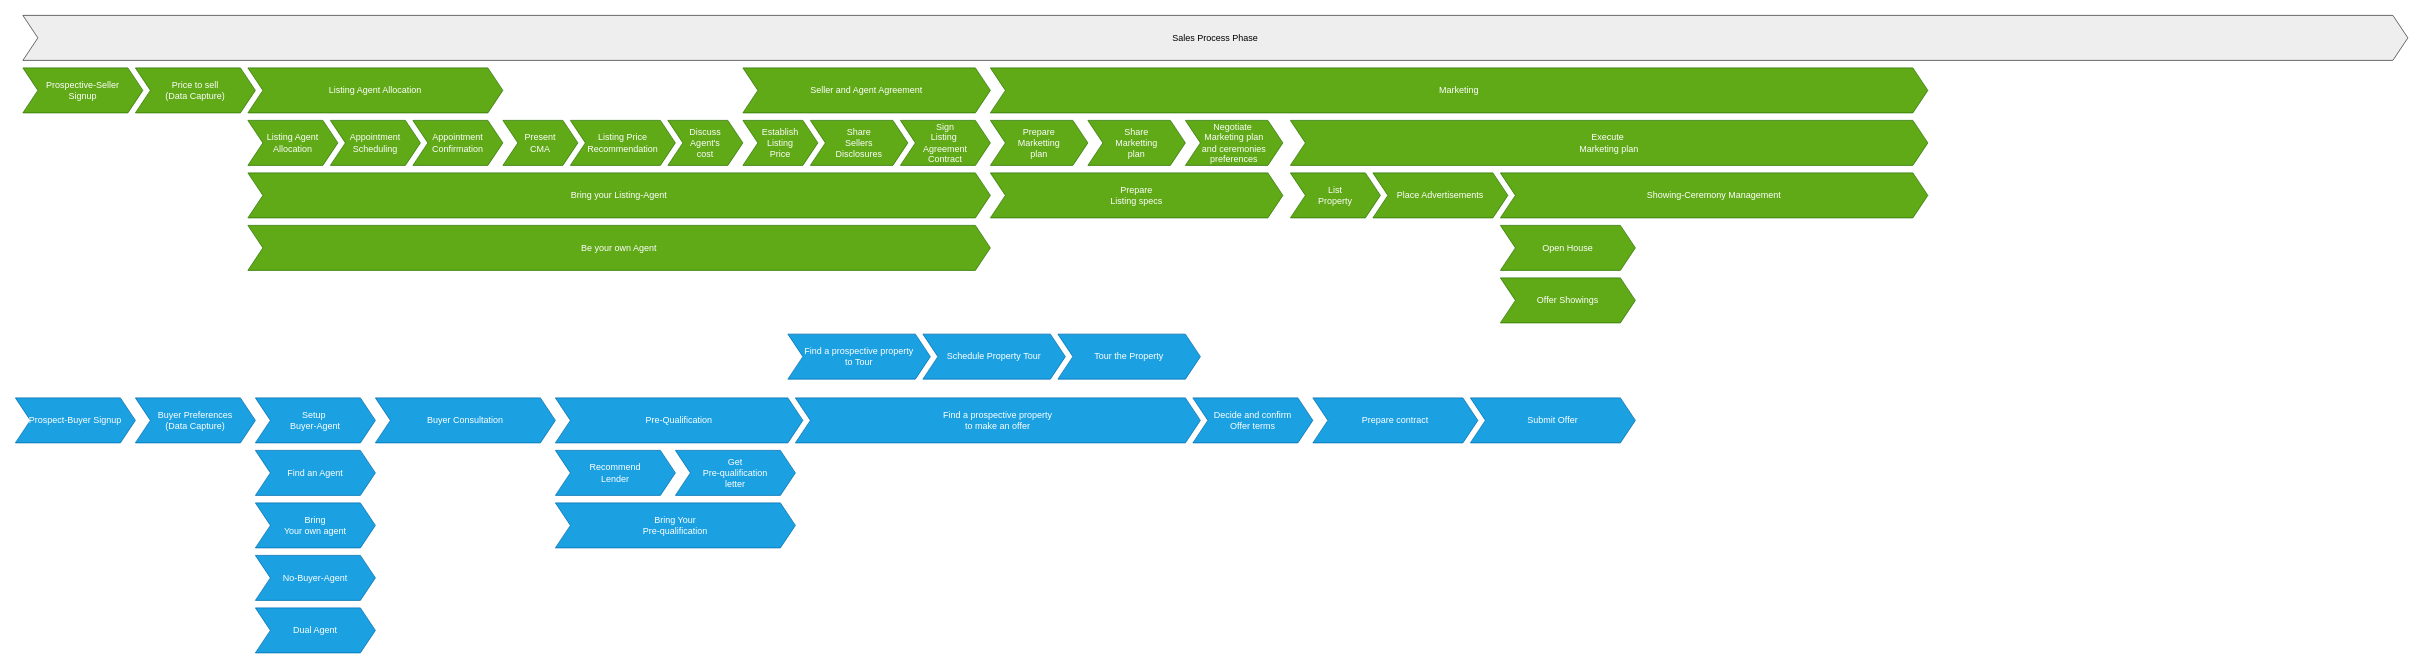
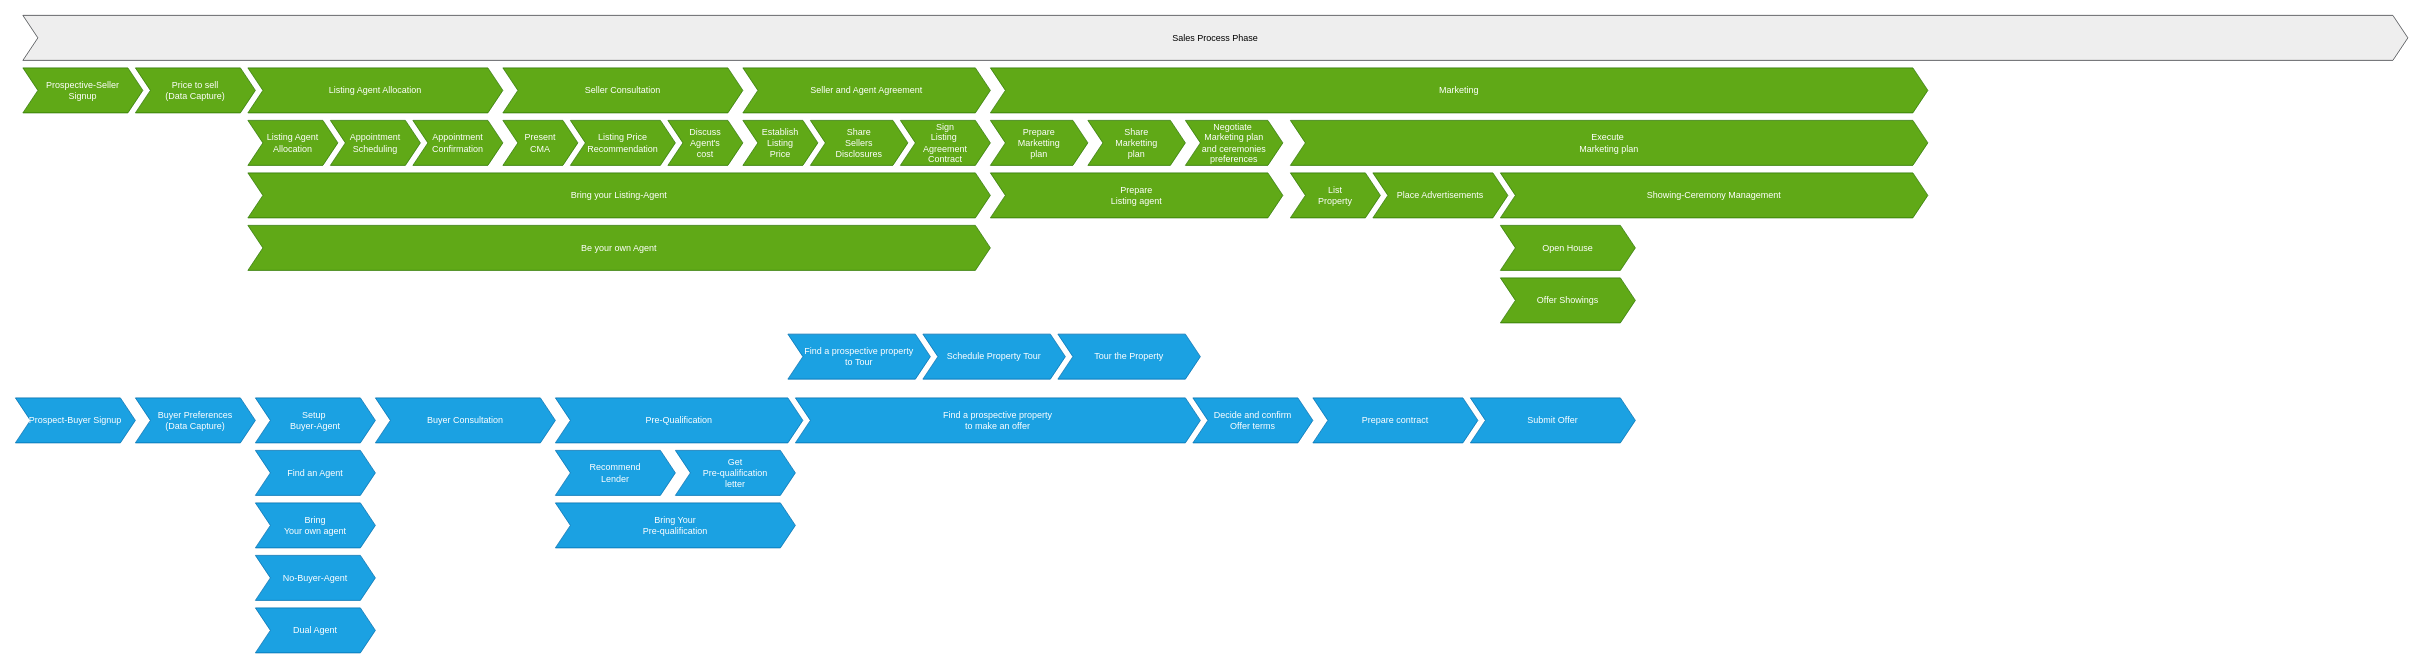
none -> (623, 90)
(1137, 195) -> (1137, 195)
